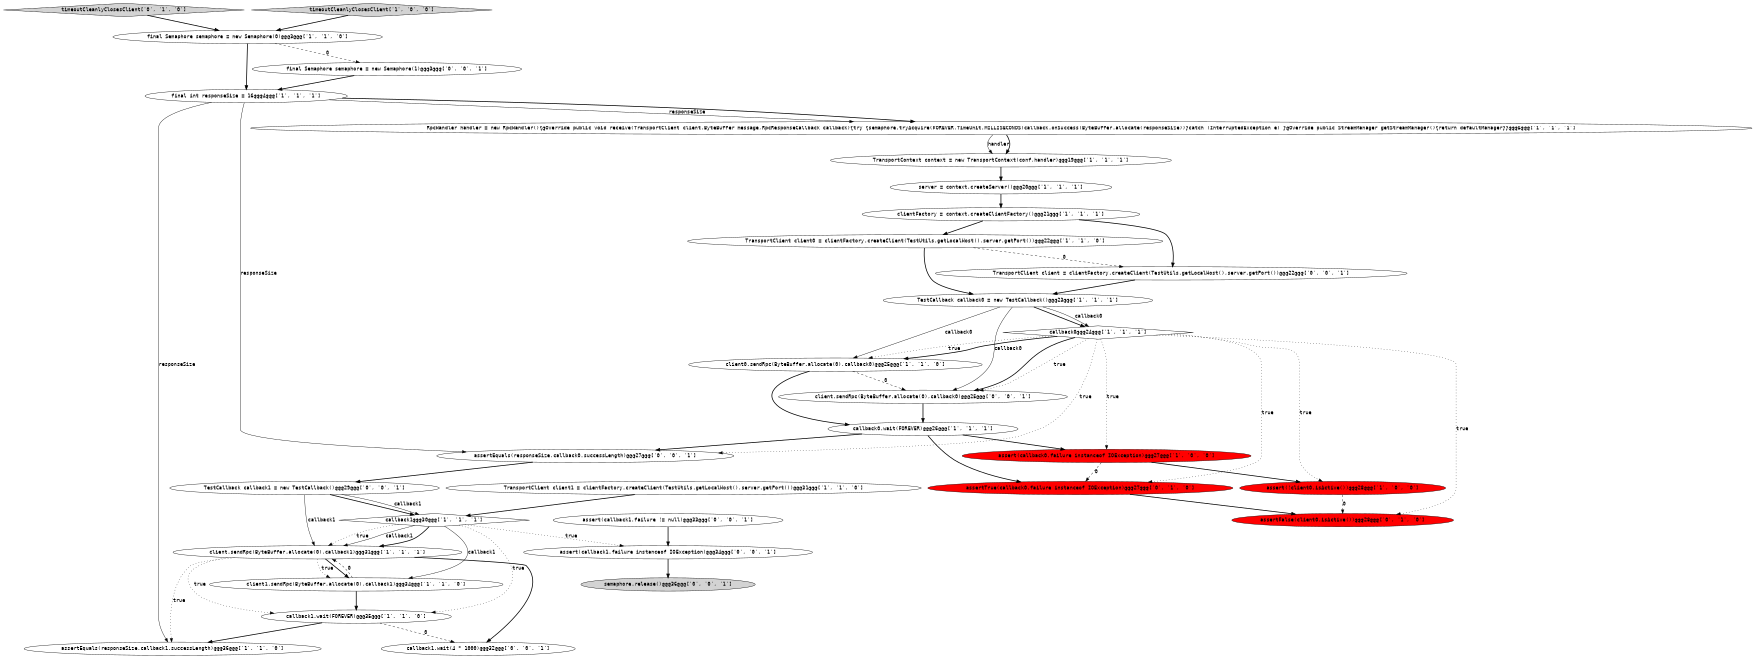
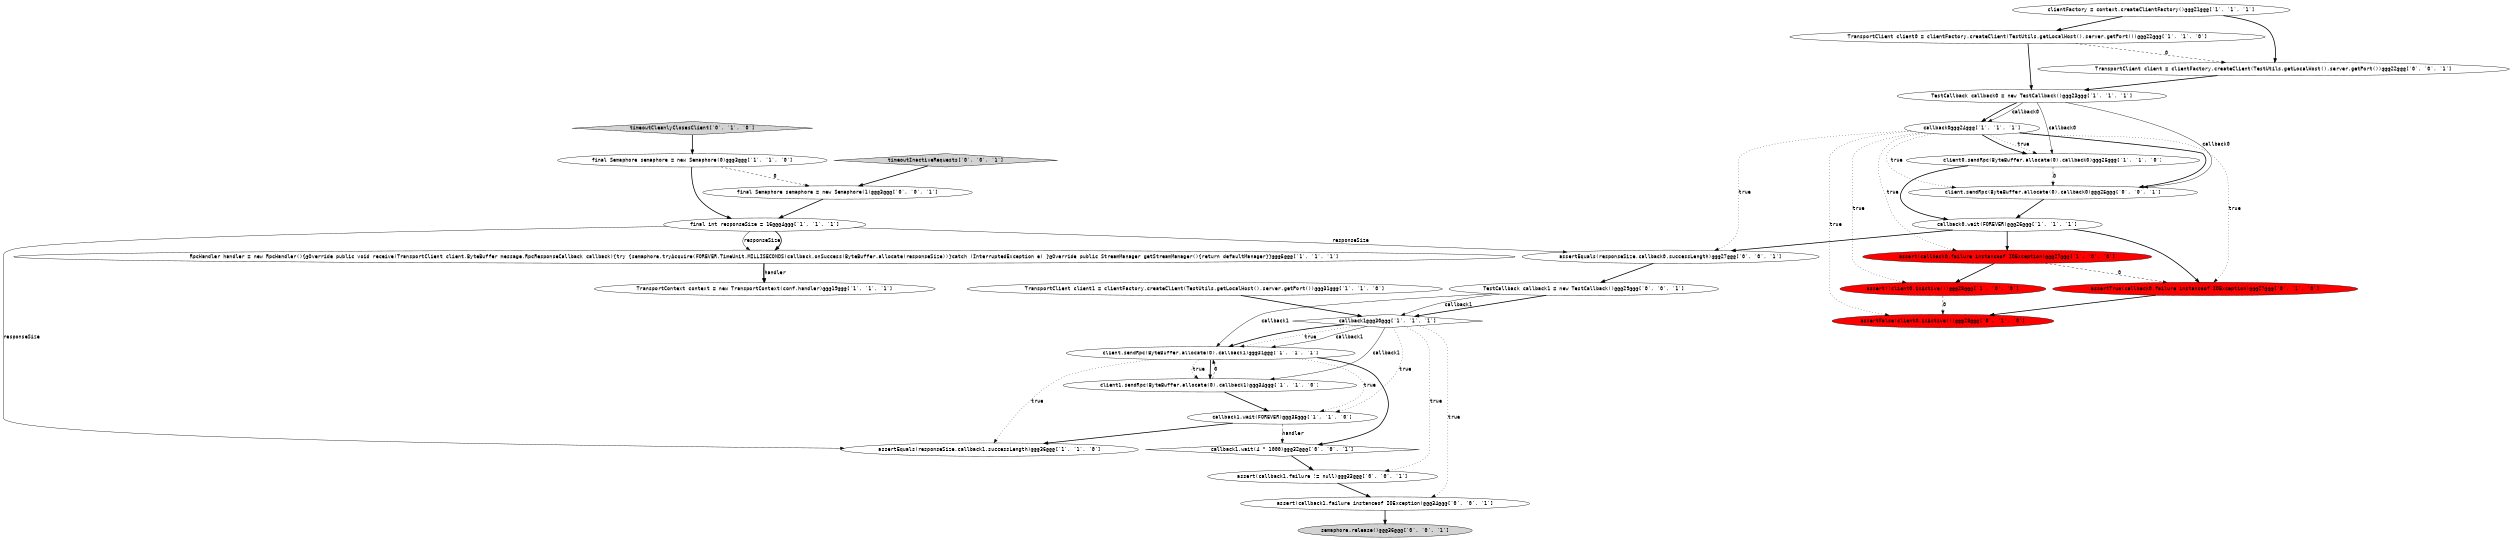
(372, 10) -> none
none -> (946, 160)
(1001, 187) -> none
(1098, 332) -> (1972, 128)
none -> (1430, 406)
none -> (1301, 462)
(426, 633) -> (1293, 434)
(478, 649) -> (1282, 450)
